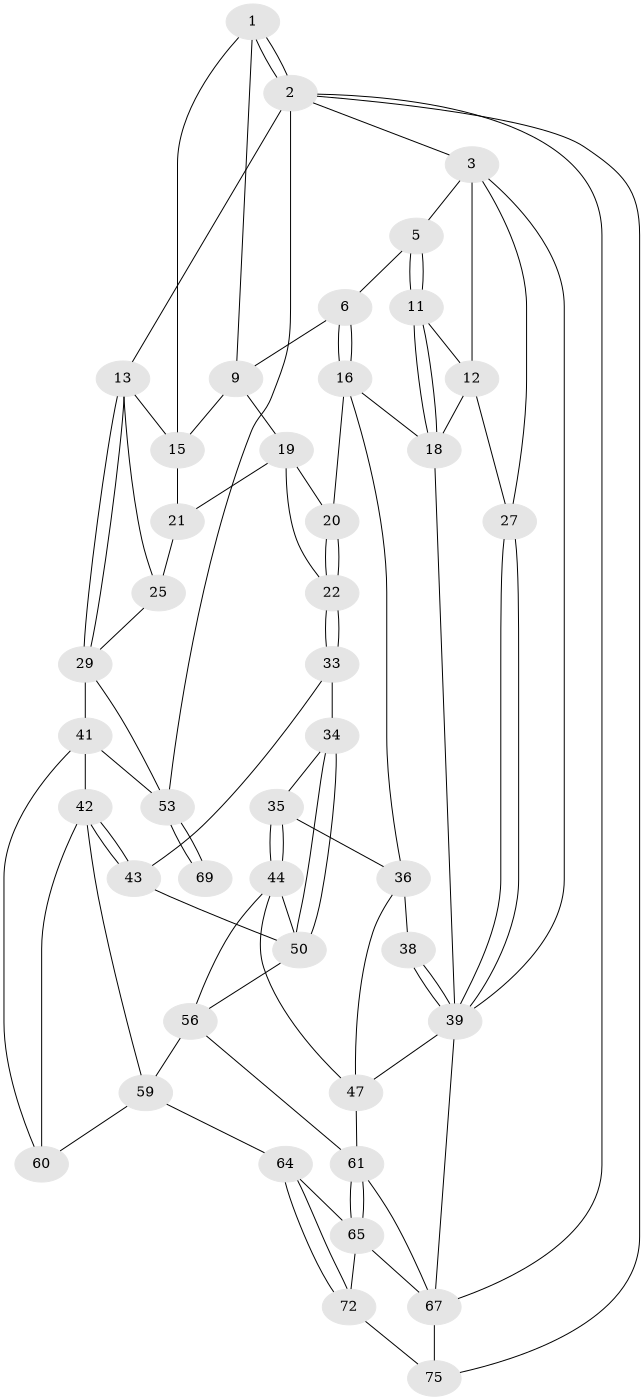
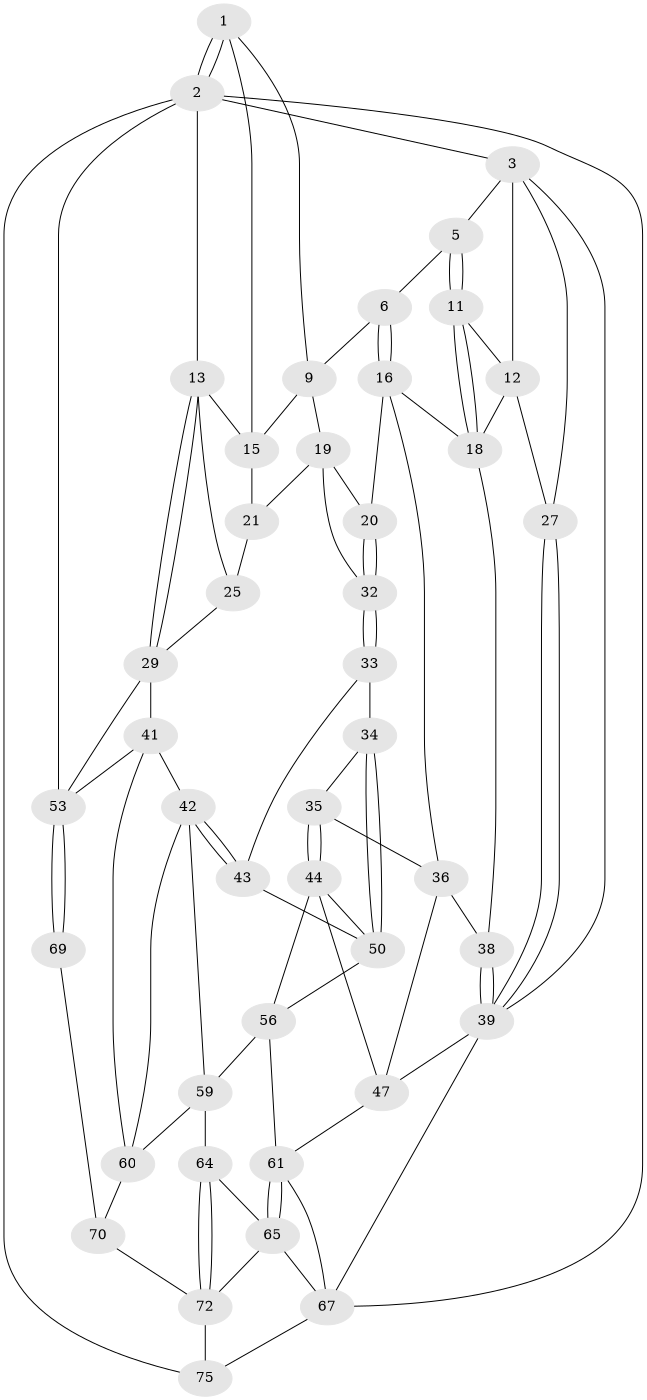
(332, 593) -> (370, 593)
(445, 736) -> (496, 700)
none -> (98, 1236)
